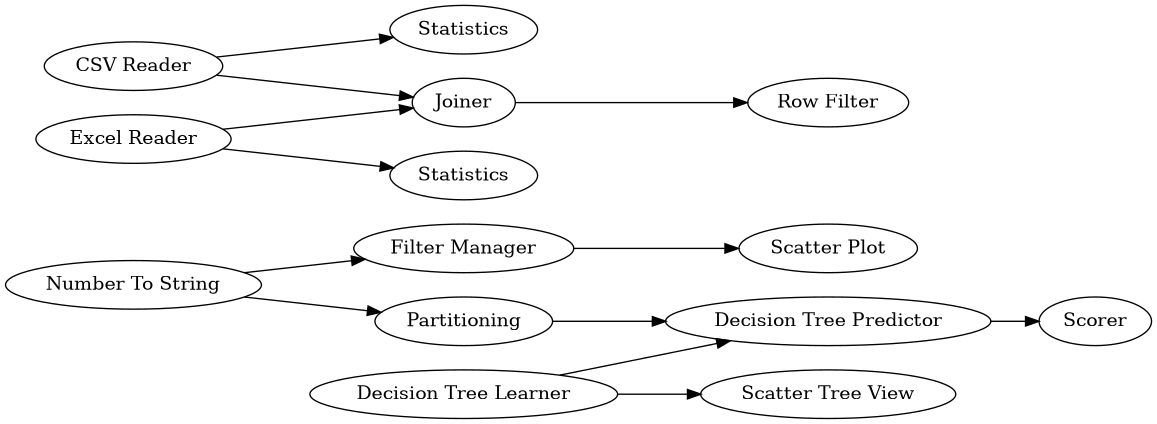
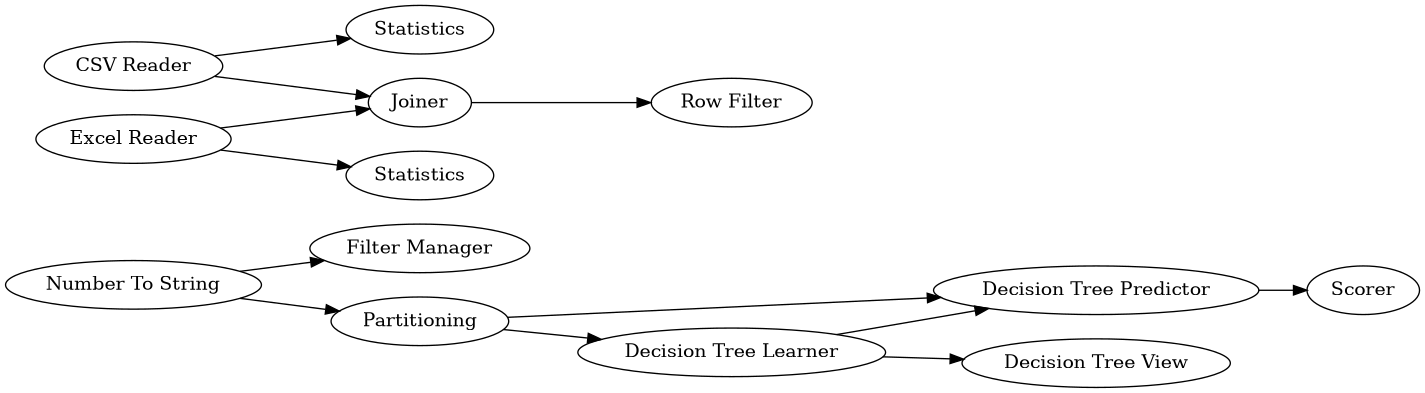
(828, 248) -> none
none -> (545, 334)
(828, 394) -> (1096, 363)
